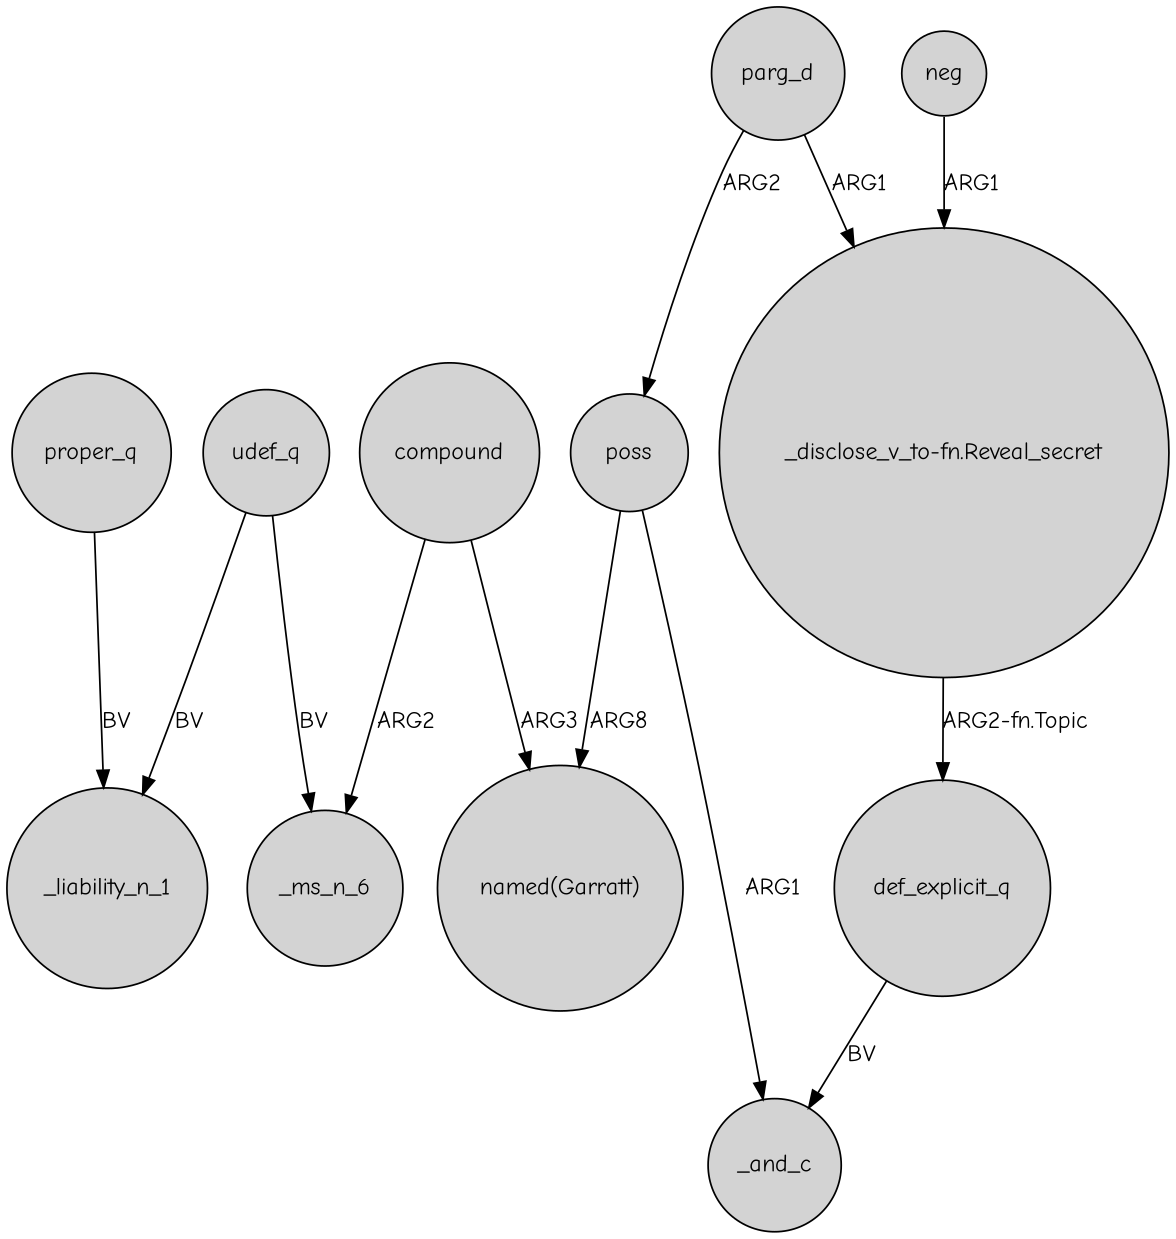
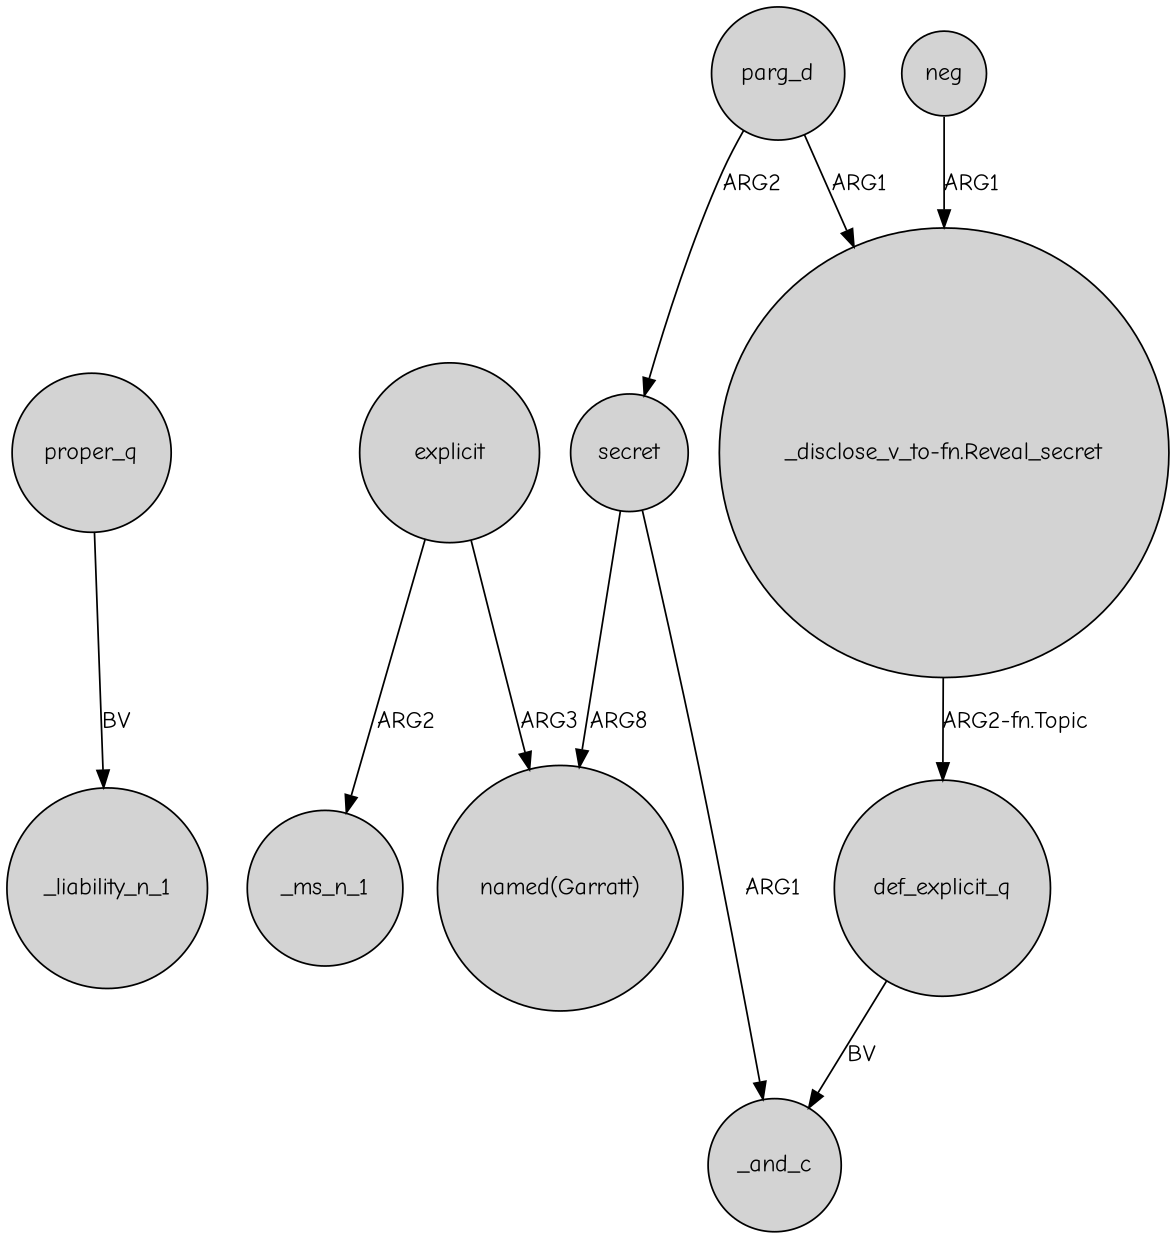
(266, 453) -> none
(450, 453) -> (450, 453)
(629, 453) -> (629, 453)
(325, 888) -> (325, 888)
